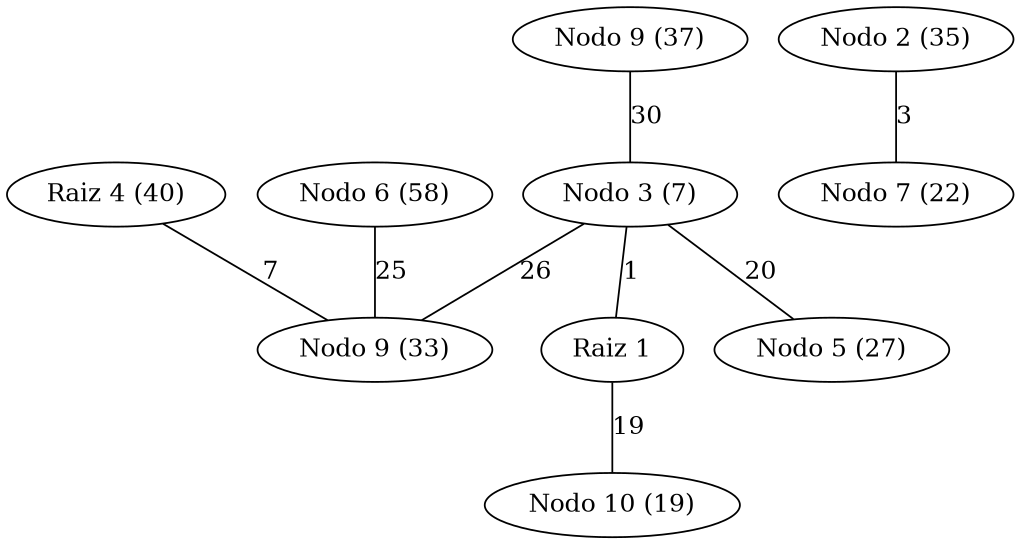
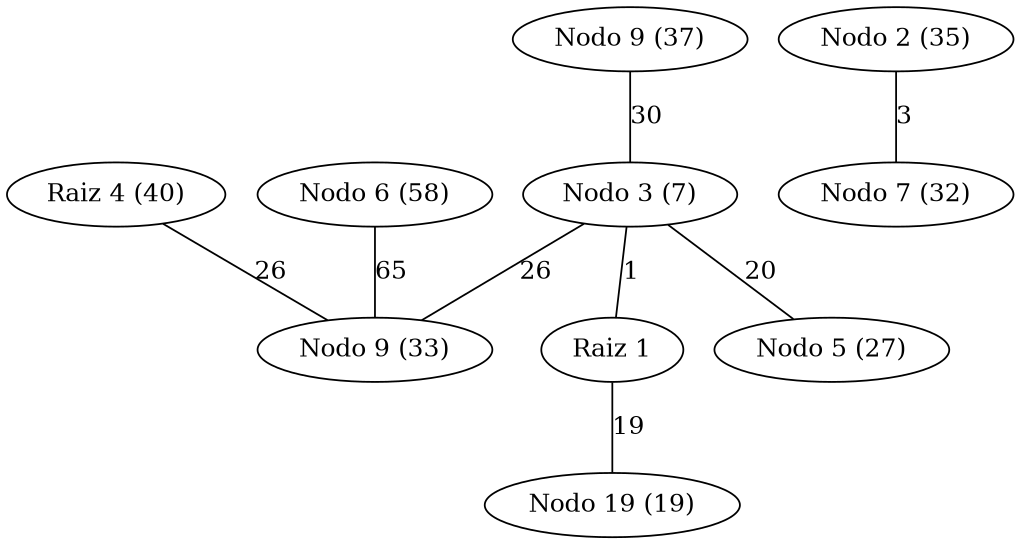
(896, 195) -> (896, 195)
(271, 272) -> (271, 272)
(392, 272) -> (392, 272)
(612, 505) -> (612, 505)
